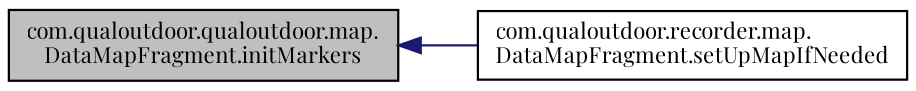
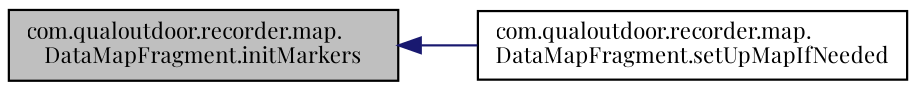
(204, 45) -> (204, 45)
